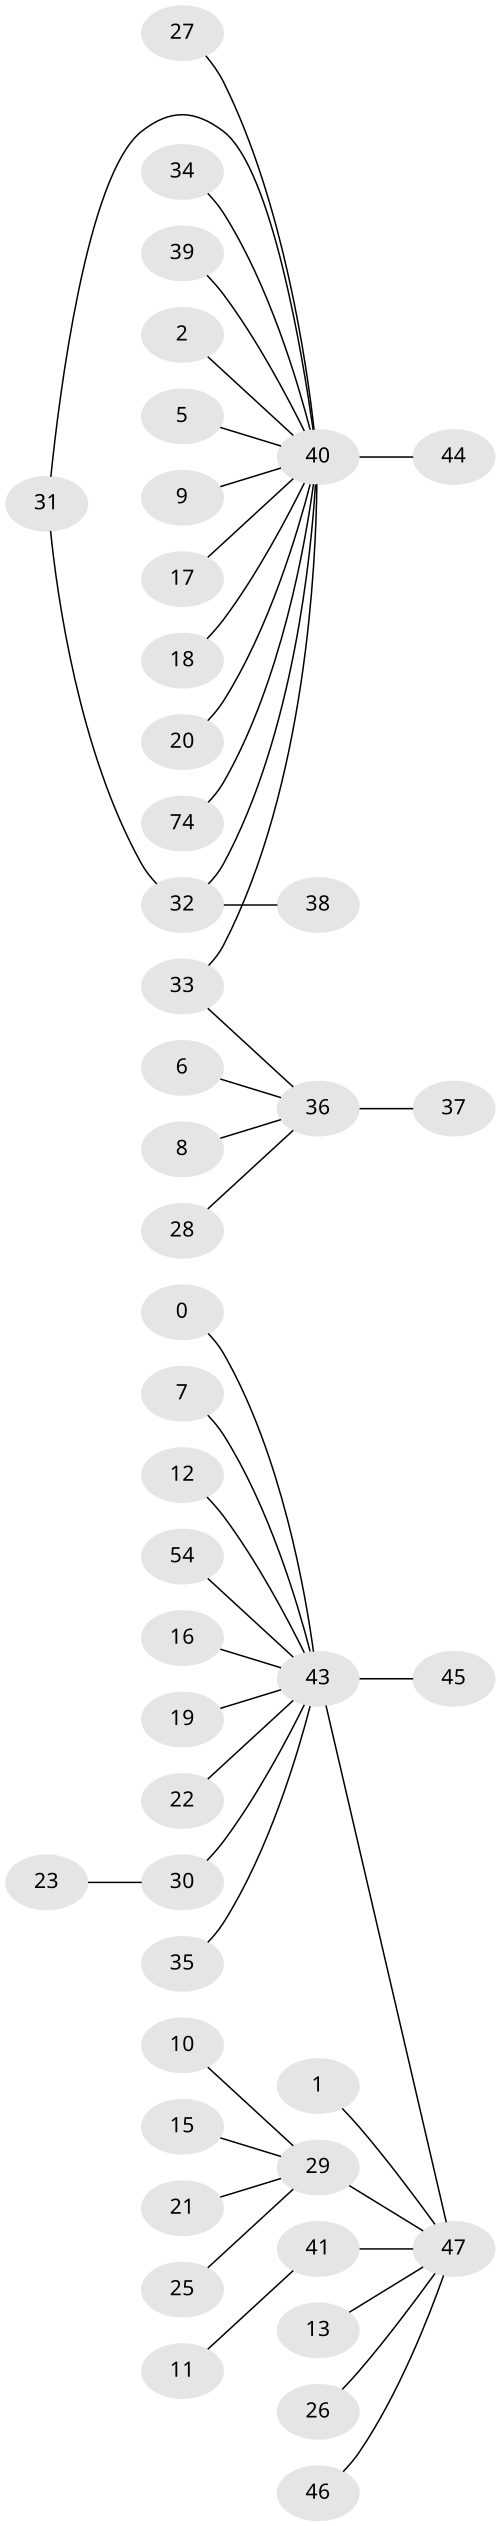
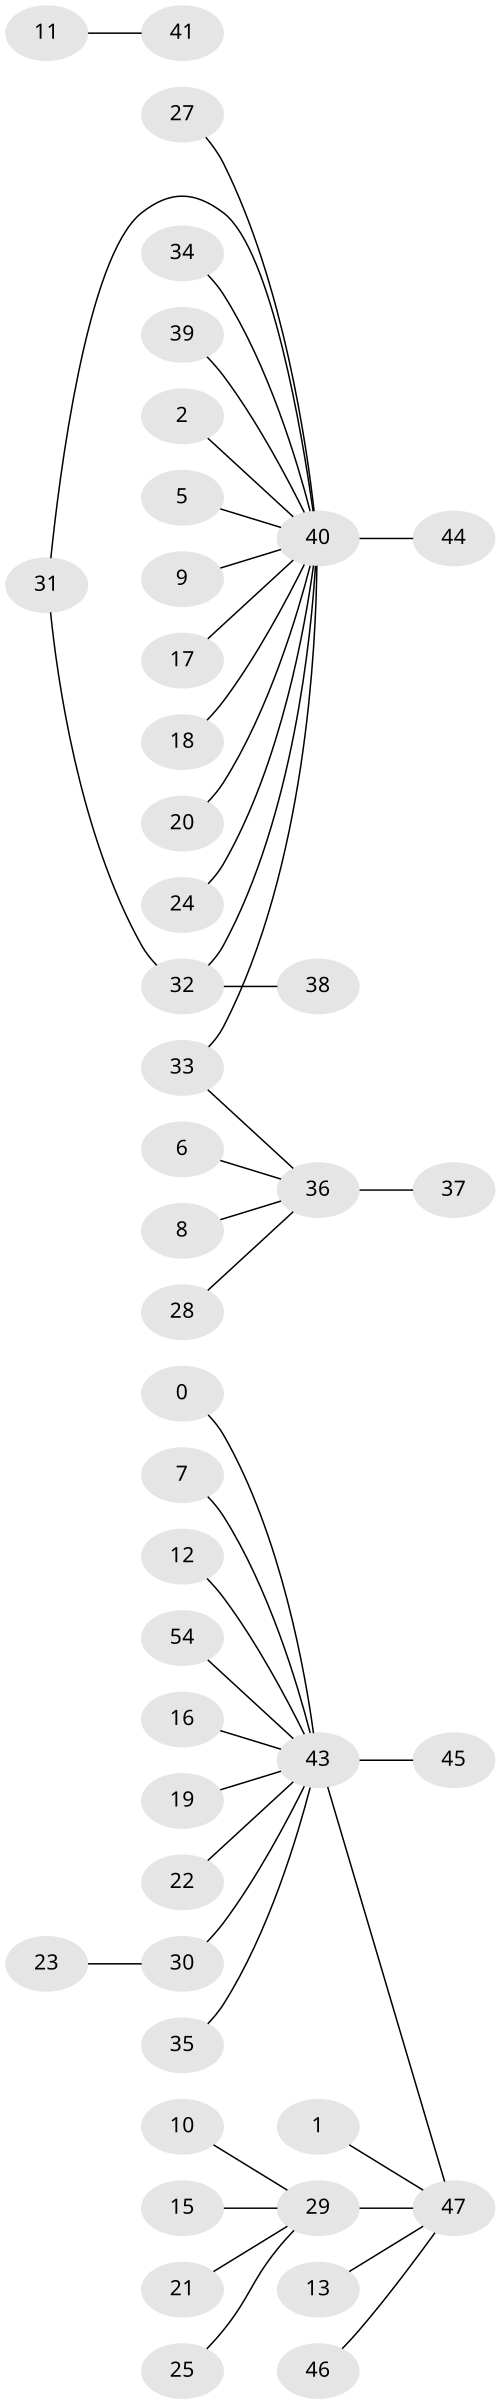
(183, 824) -> (183, 905)
(386, 2249) -> none
(318, 2412) -> none
